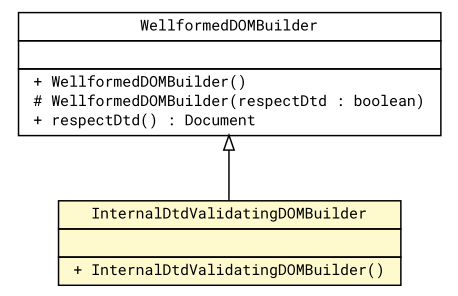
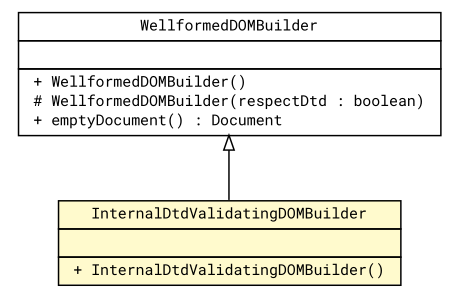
(145, 121) -> (159, 121)
